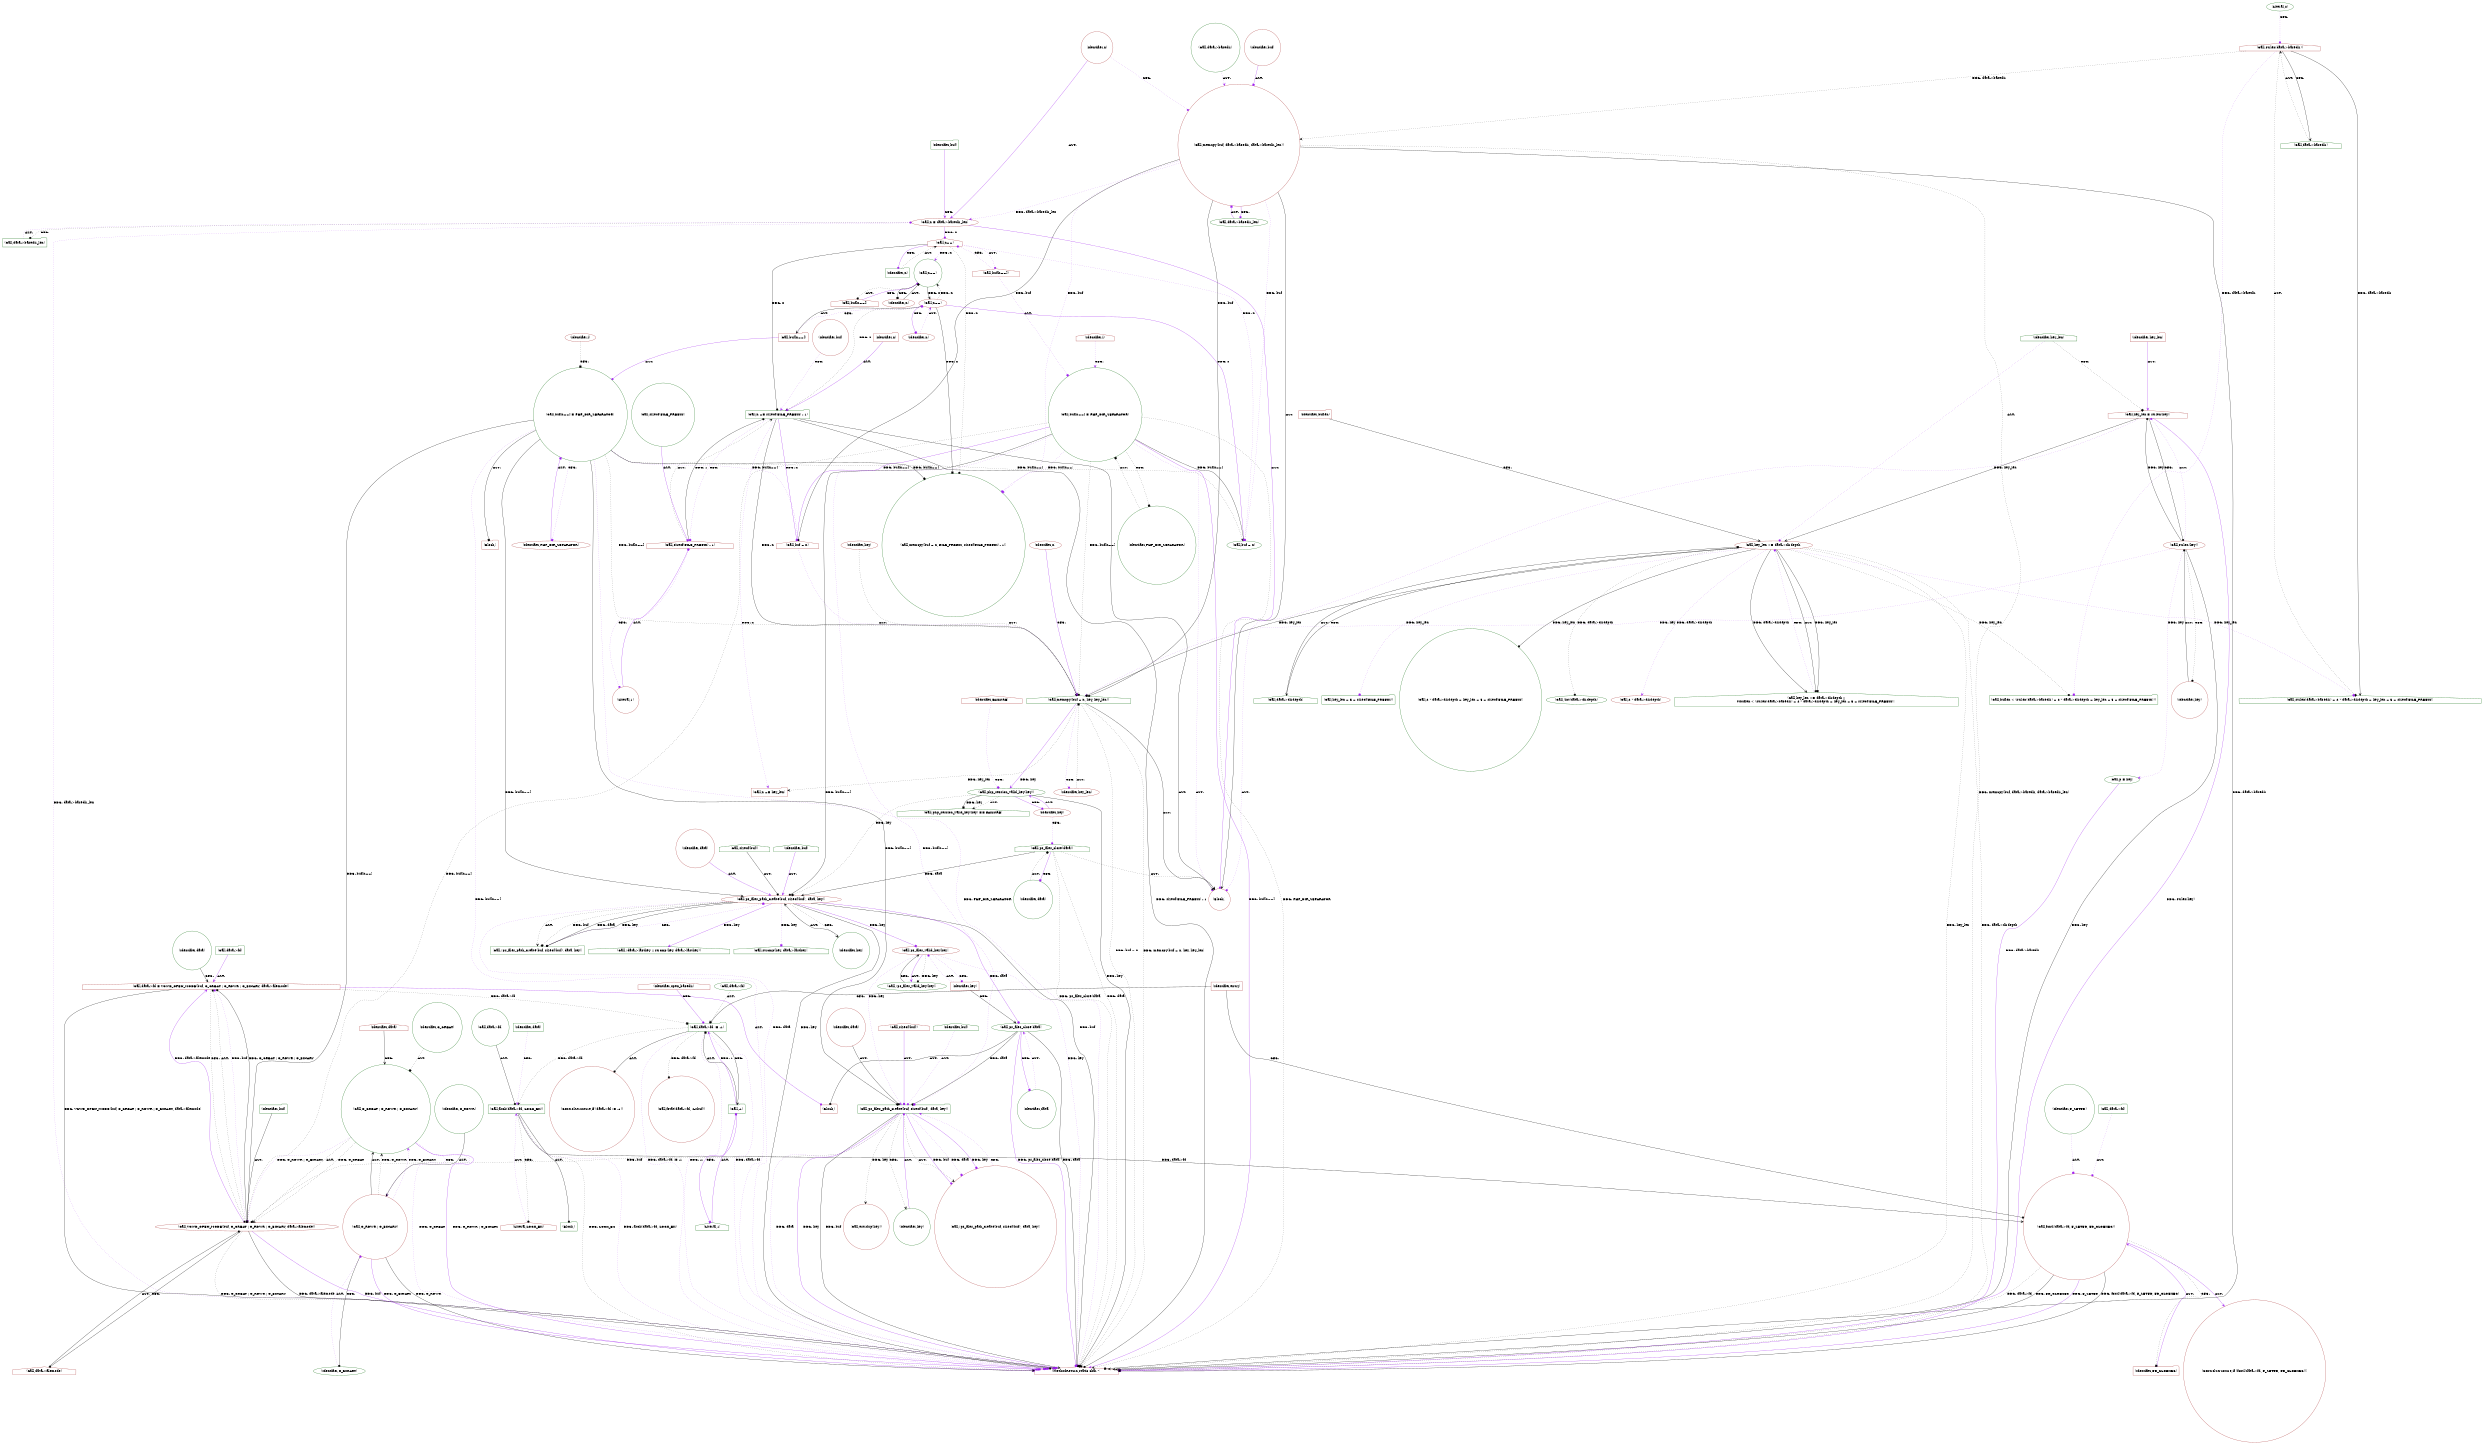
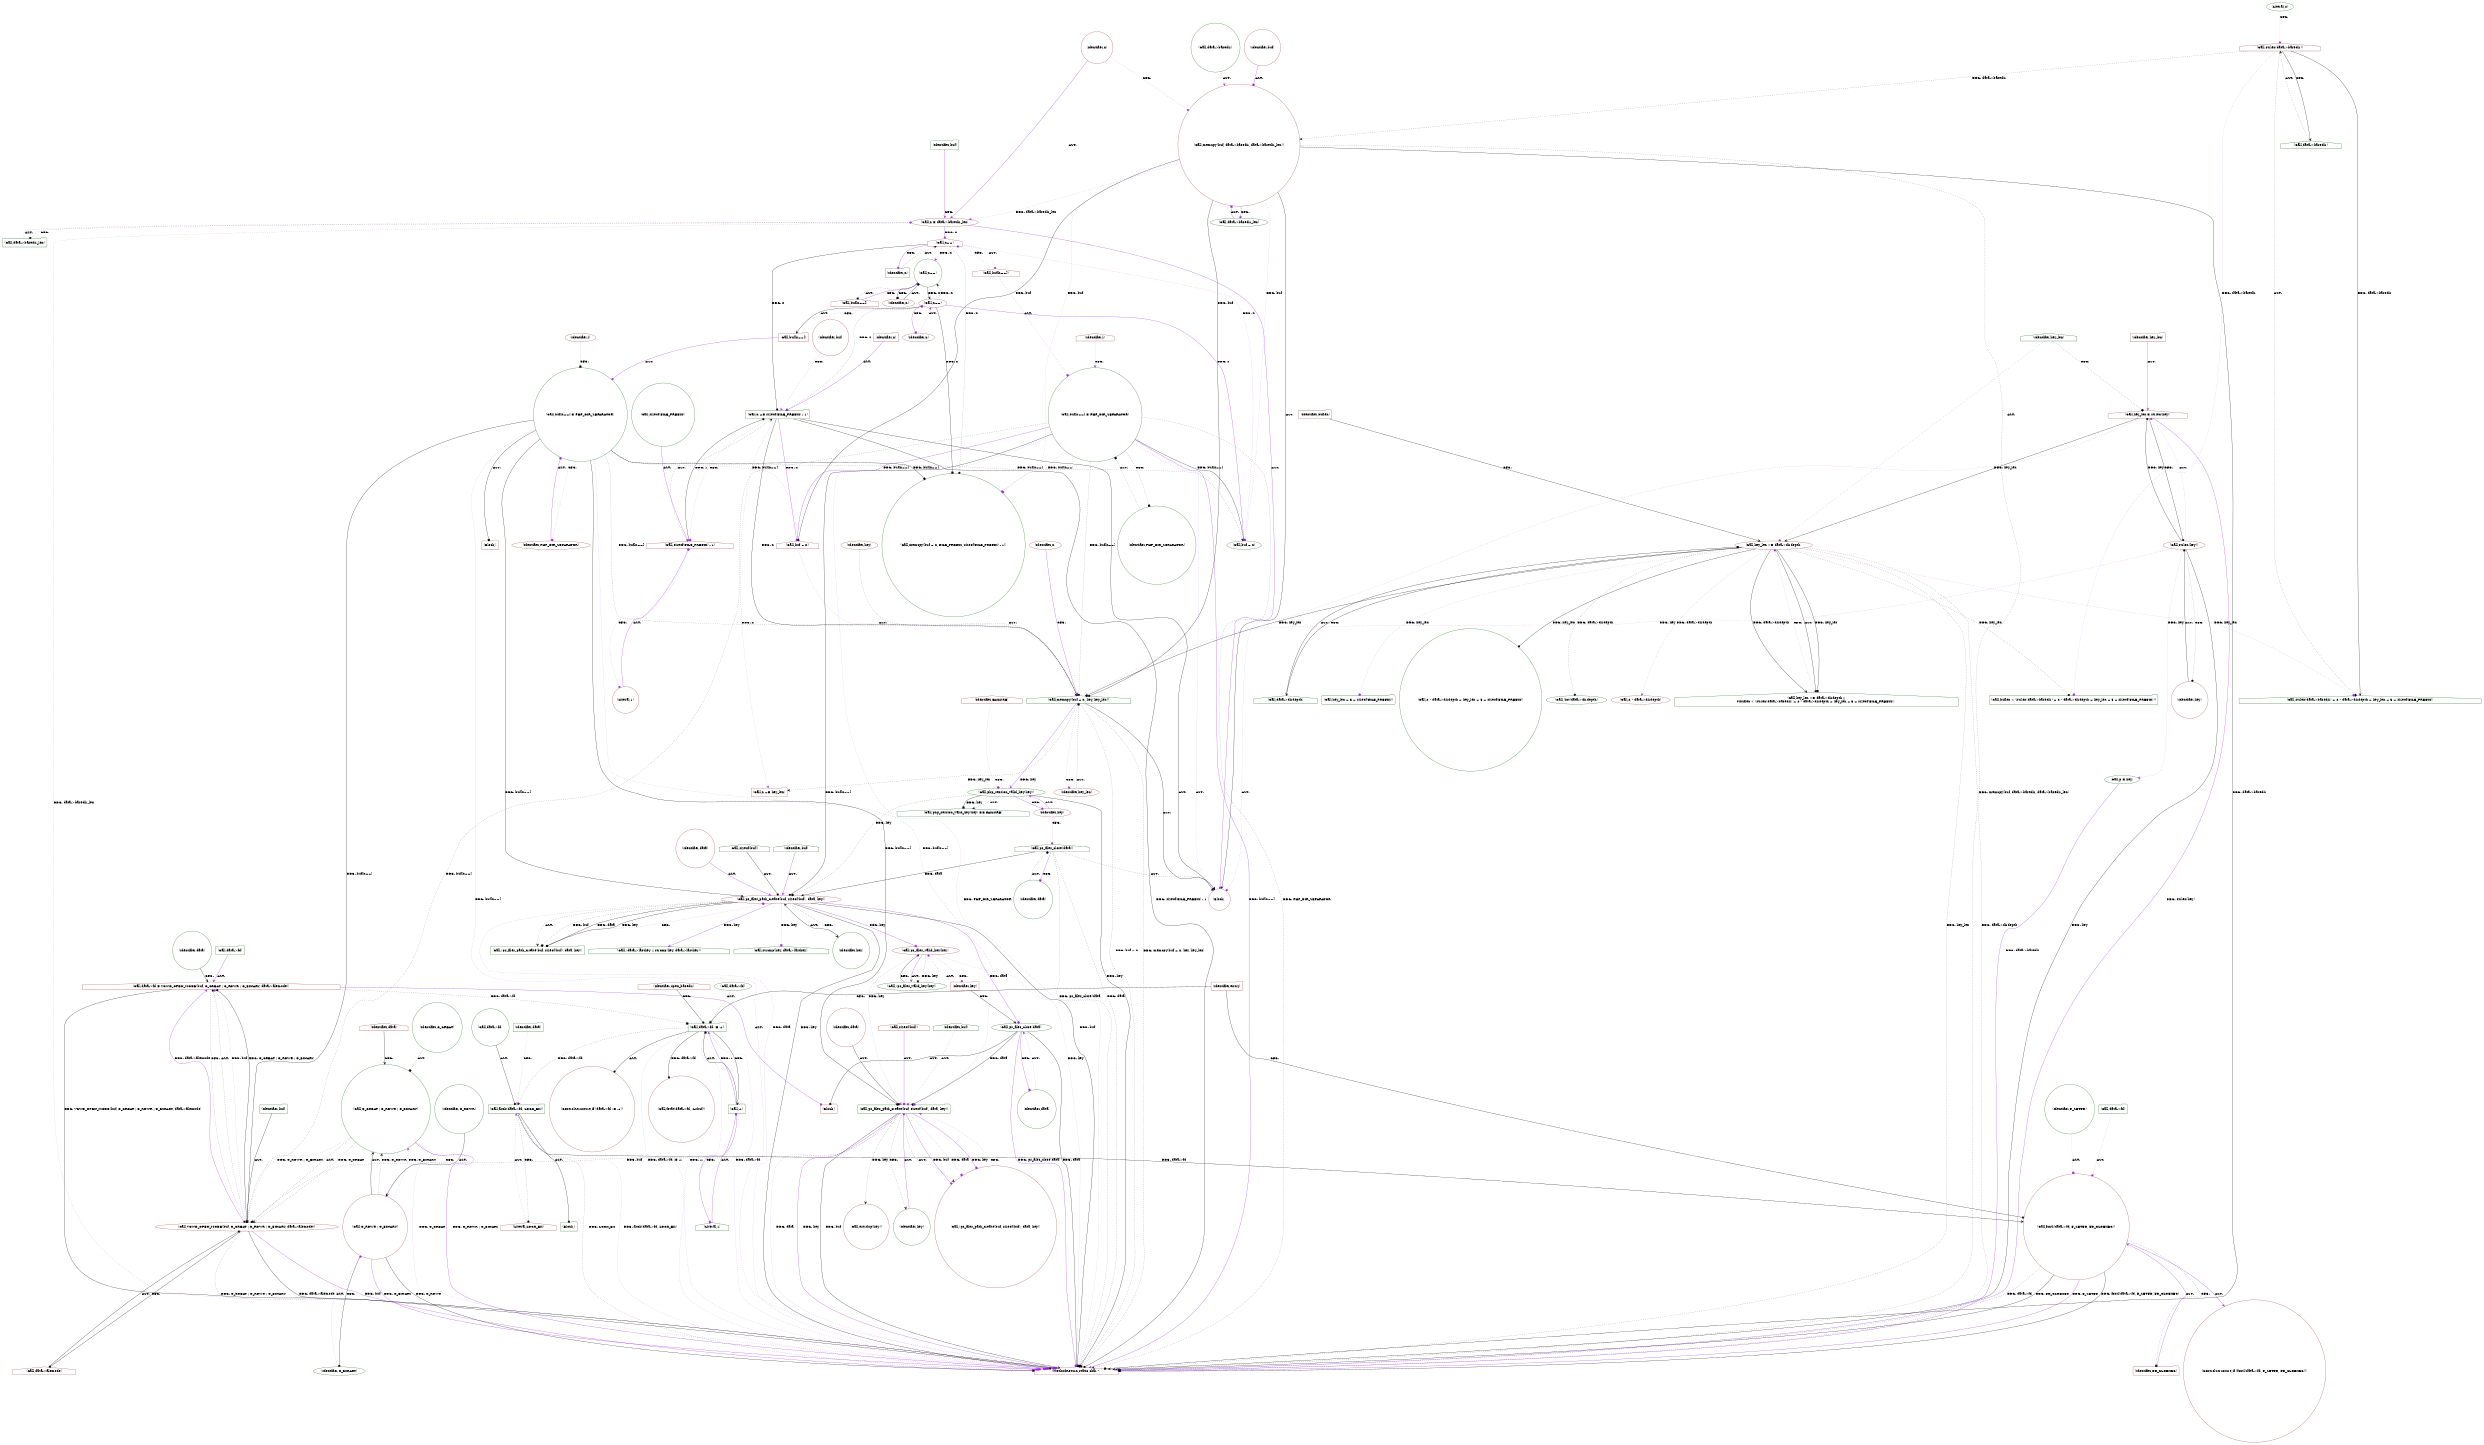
(690, 1006) -> (690, 1006)
(676, 1049) -> (676, 1049)
